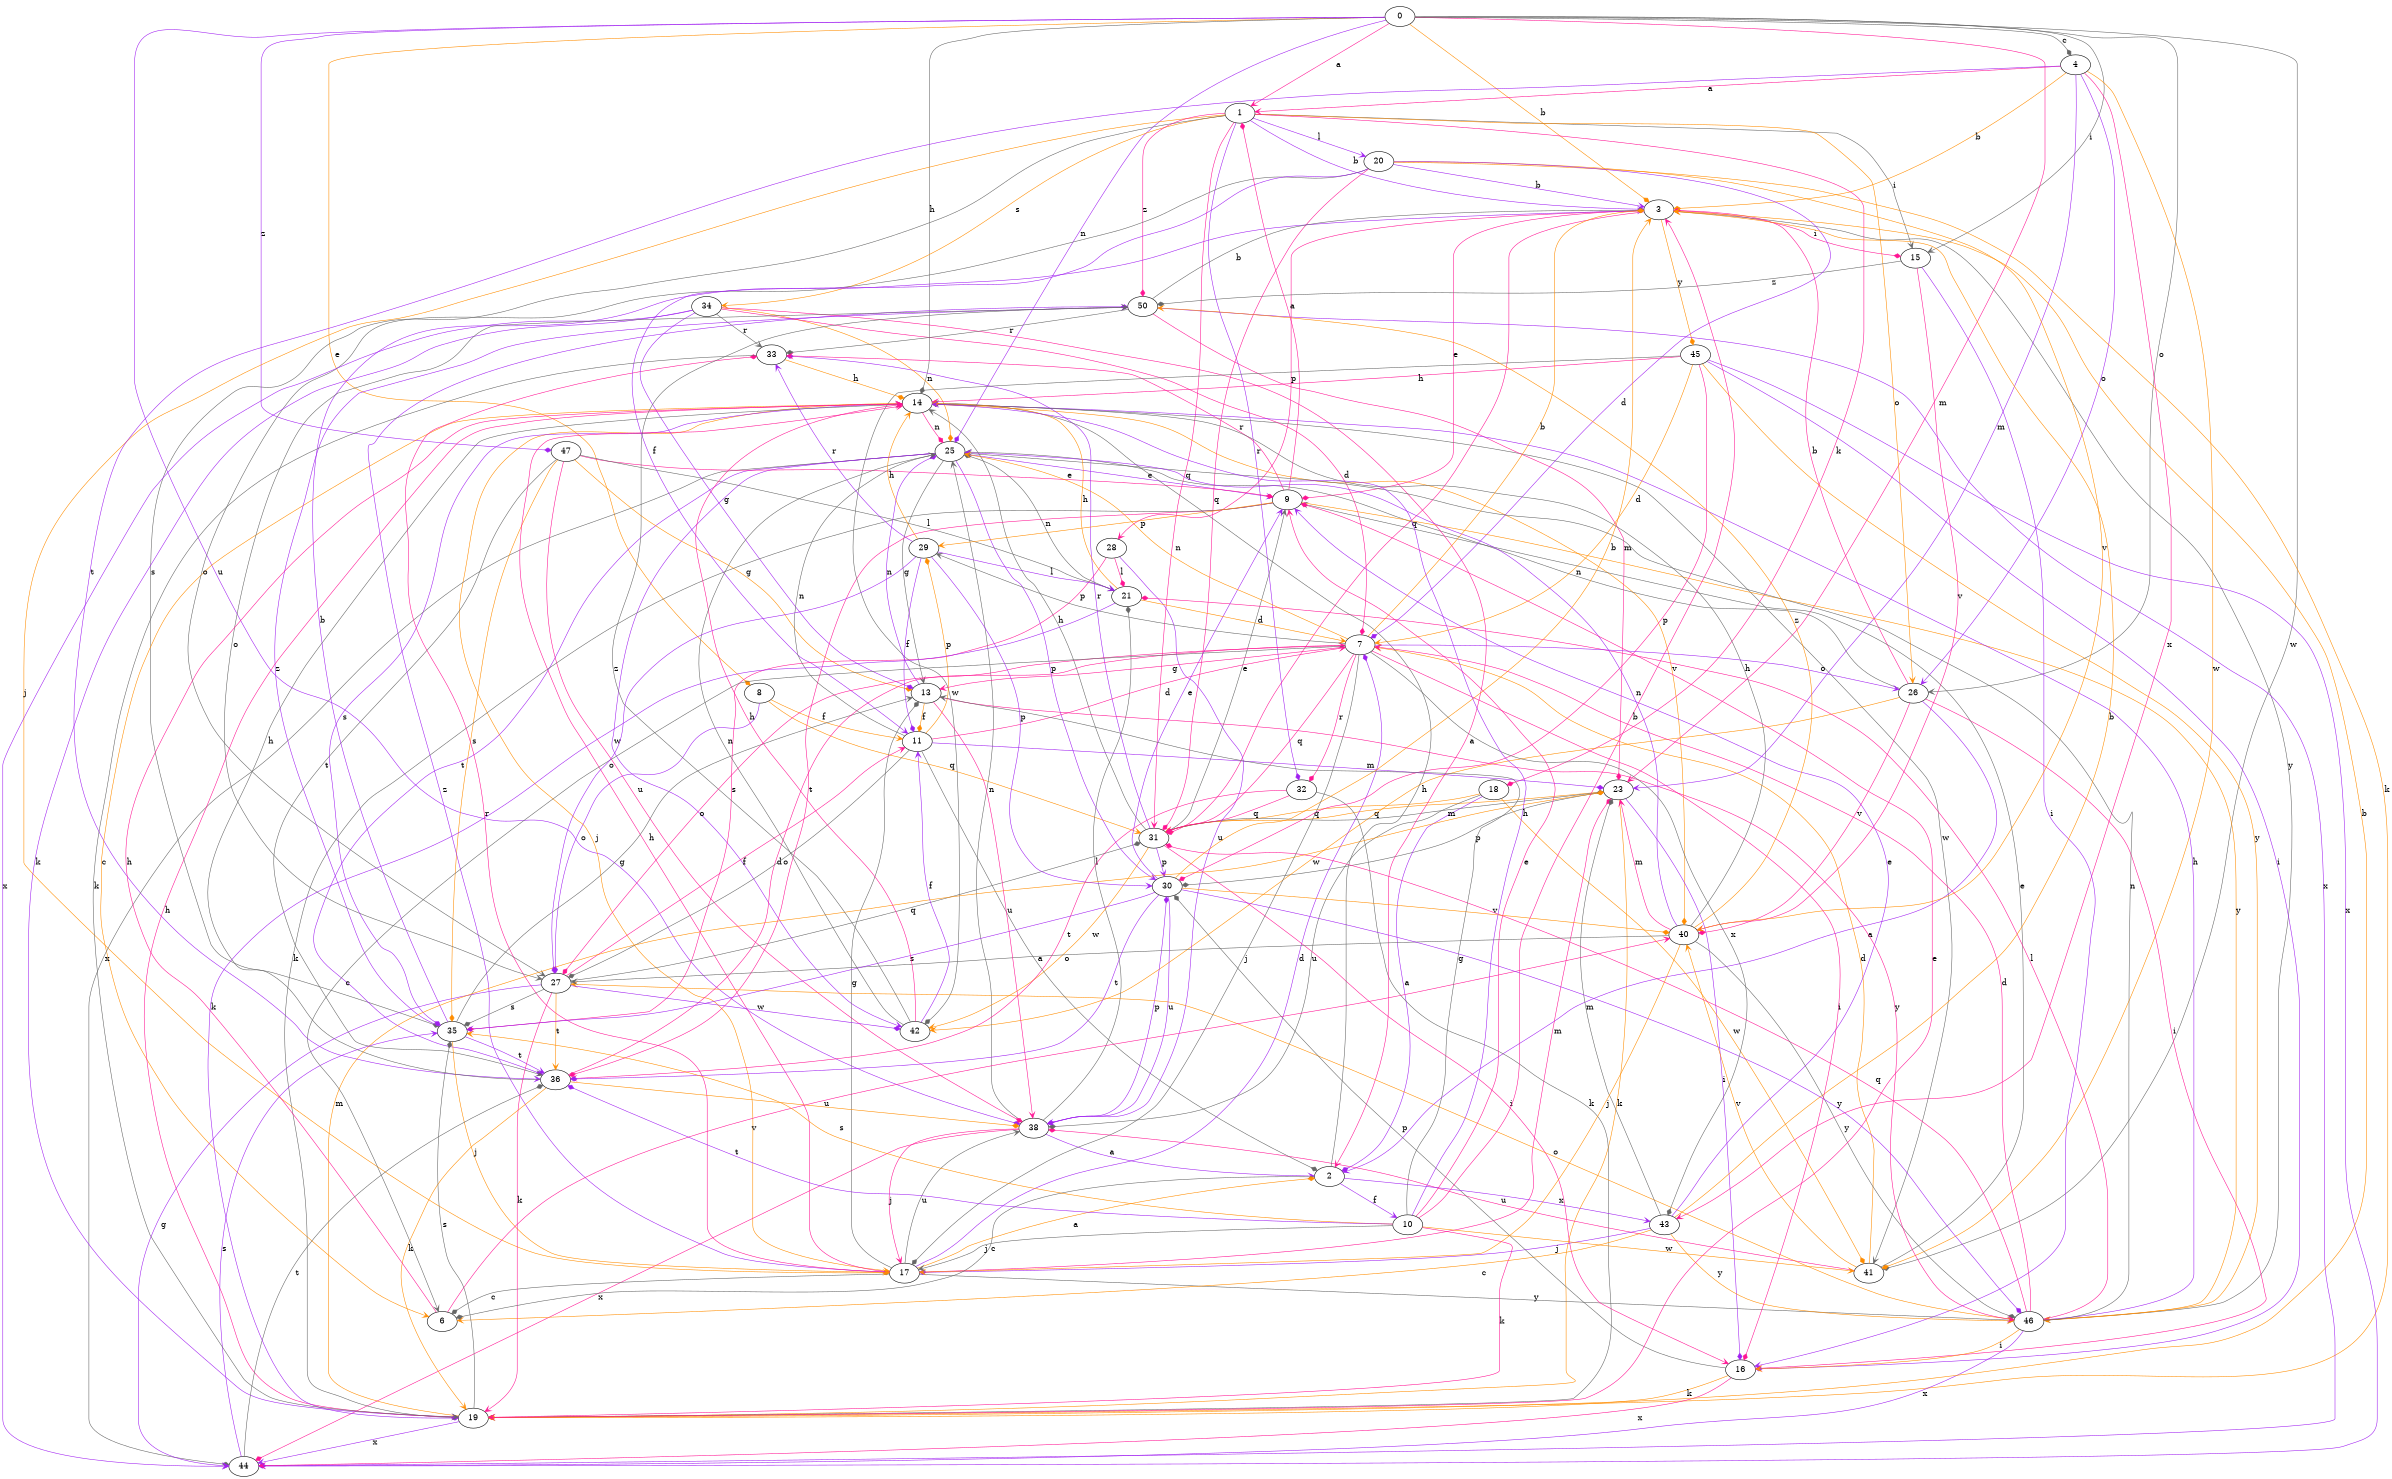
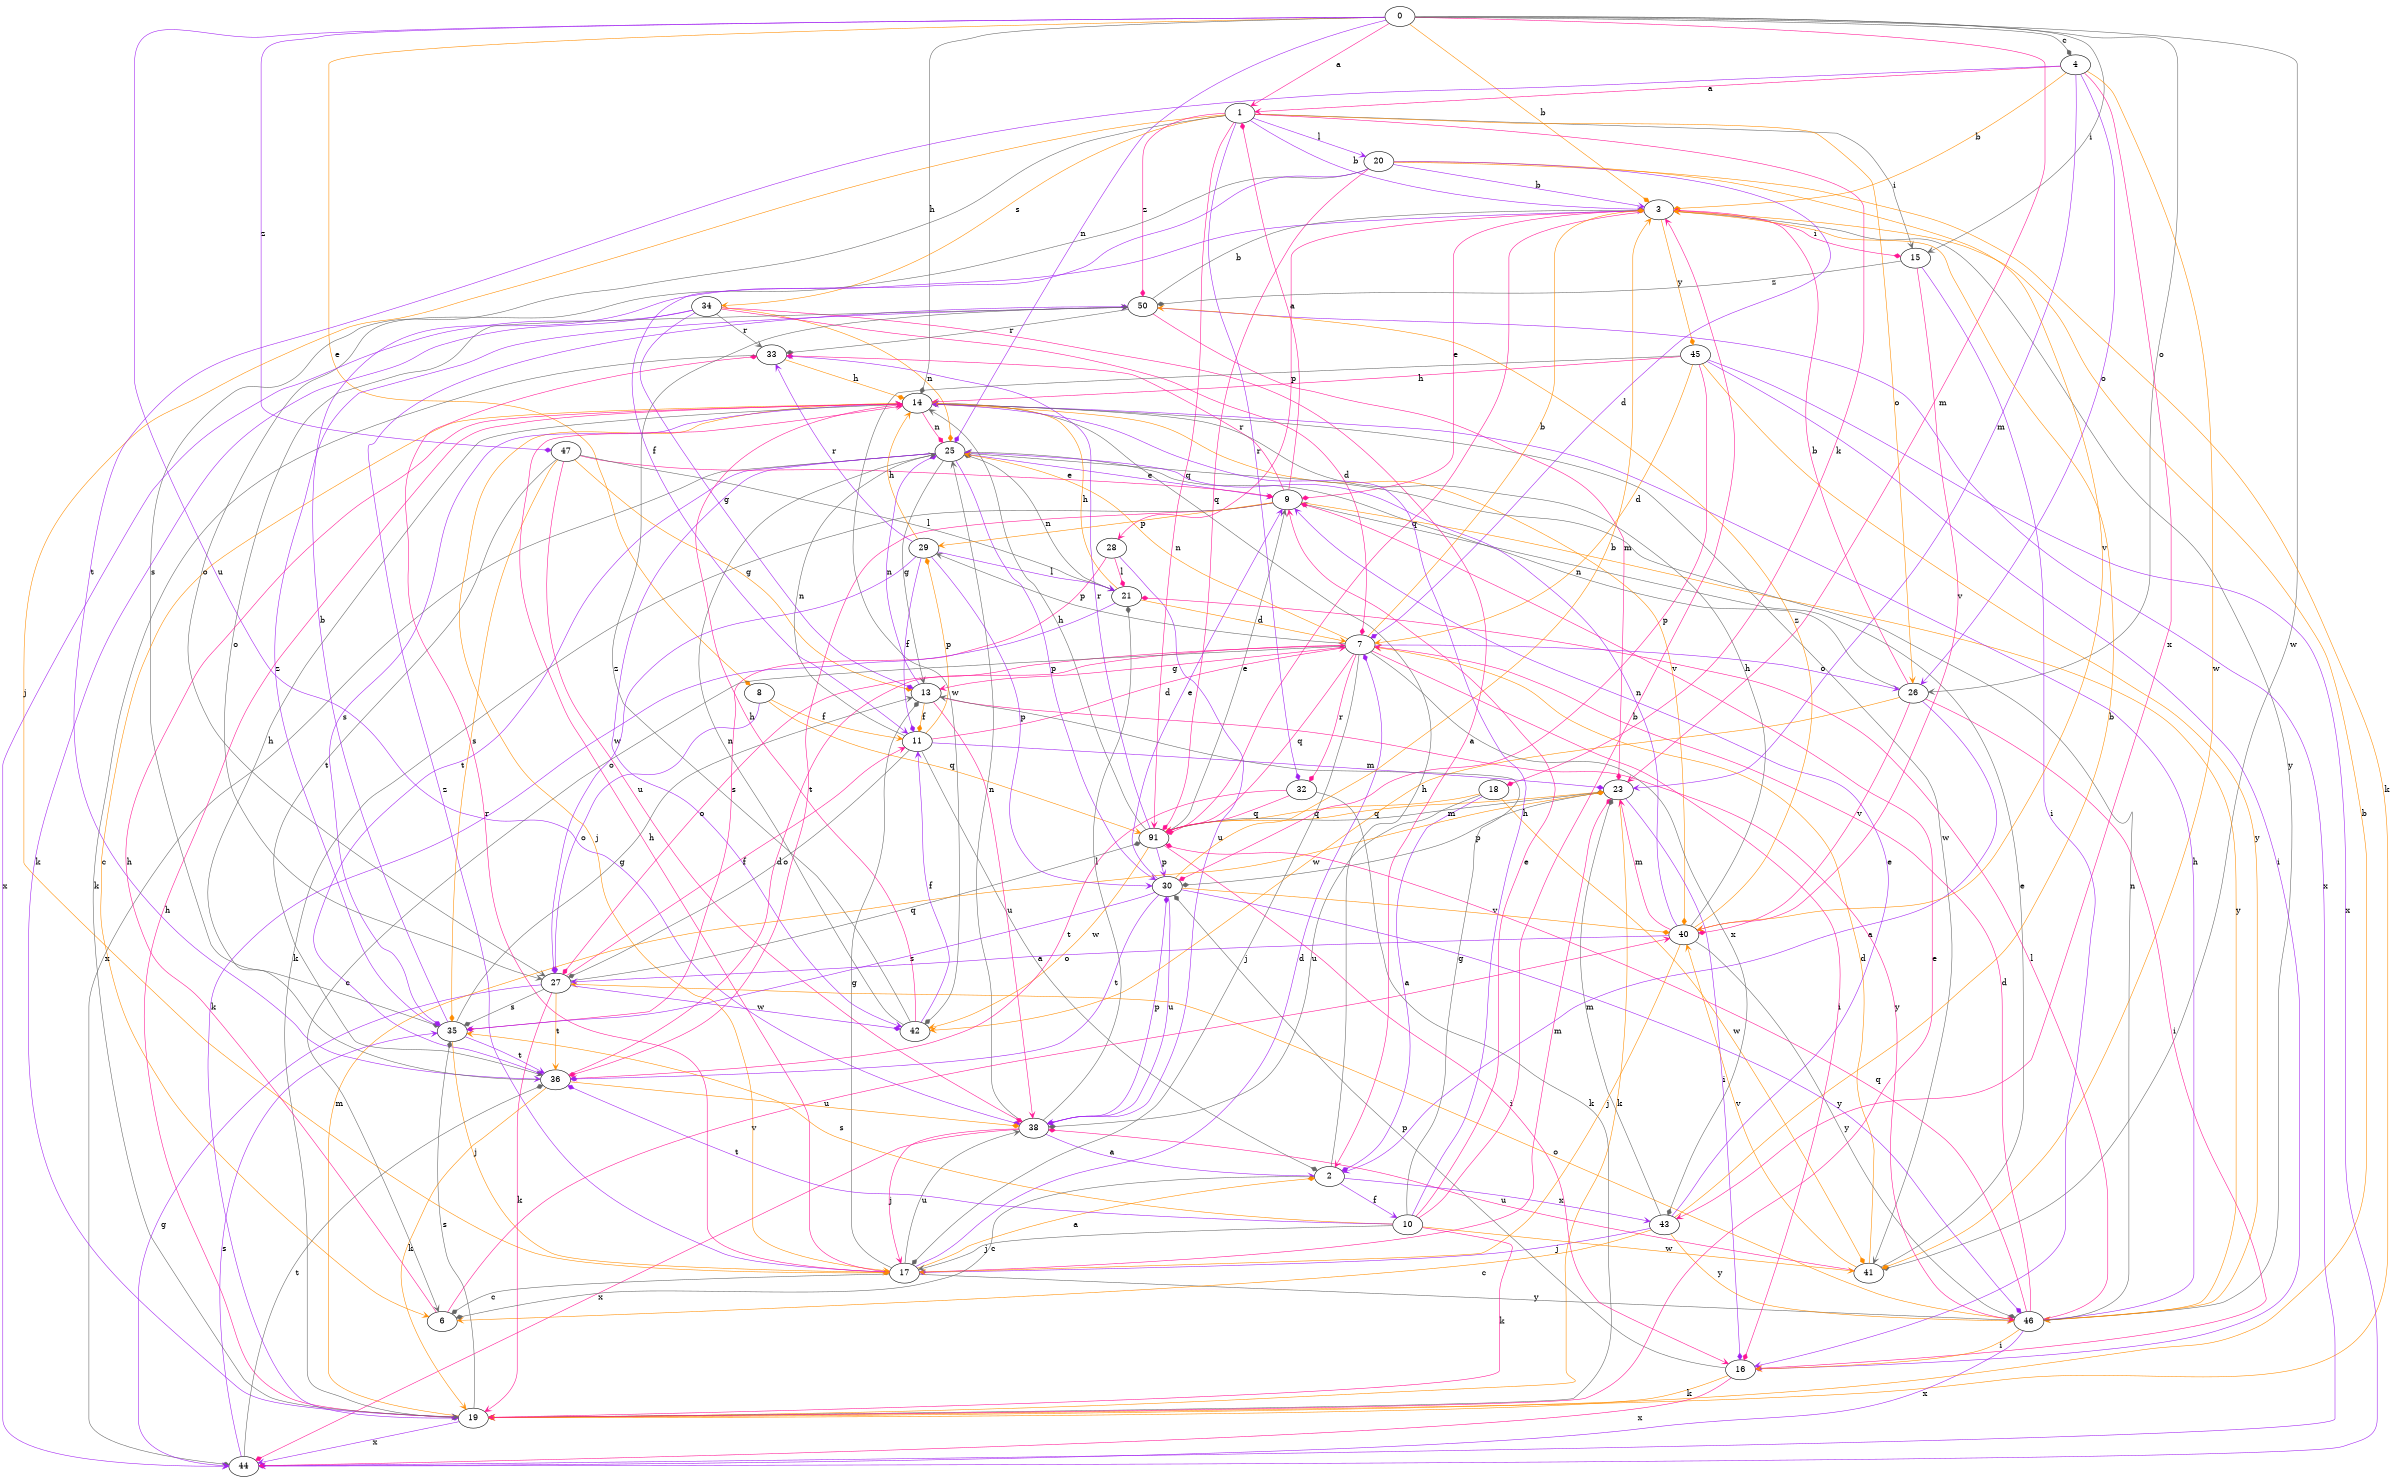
(1154, 838) -> (1154, 838)
(1150, 951) -> (1150, 951)
